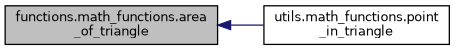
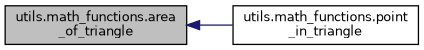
(111, 25) -> (96, 25)
